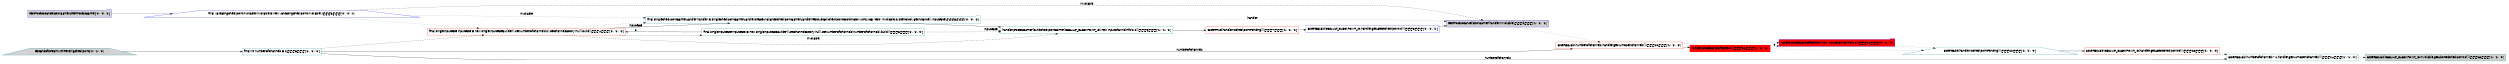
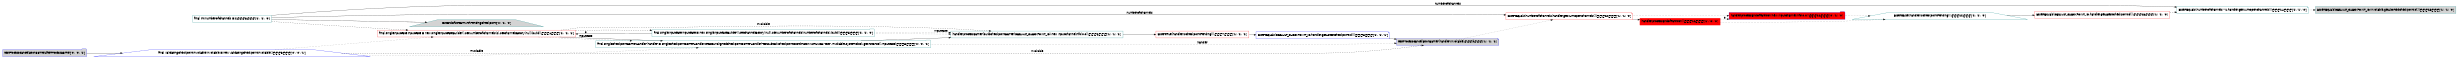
(182, 52) -> (348, 21)
